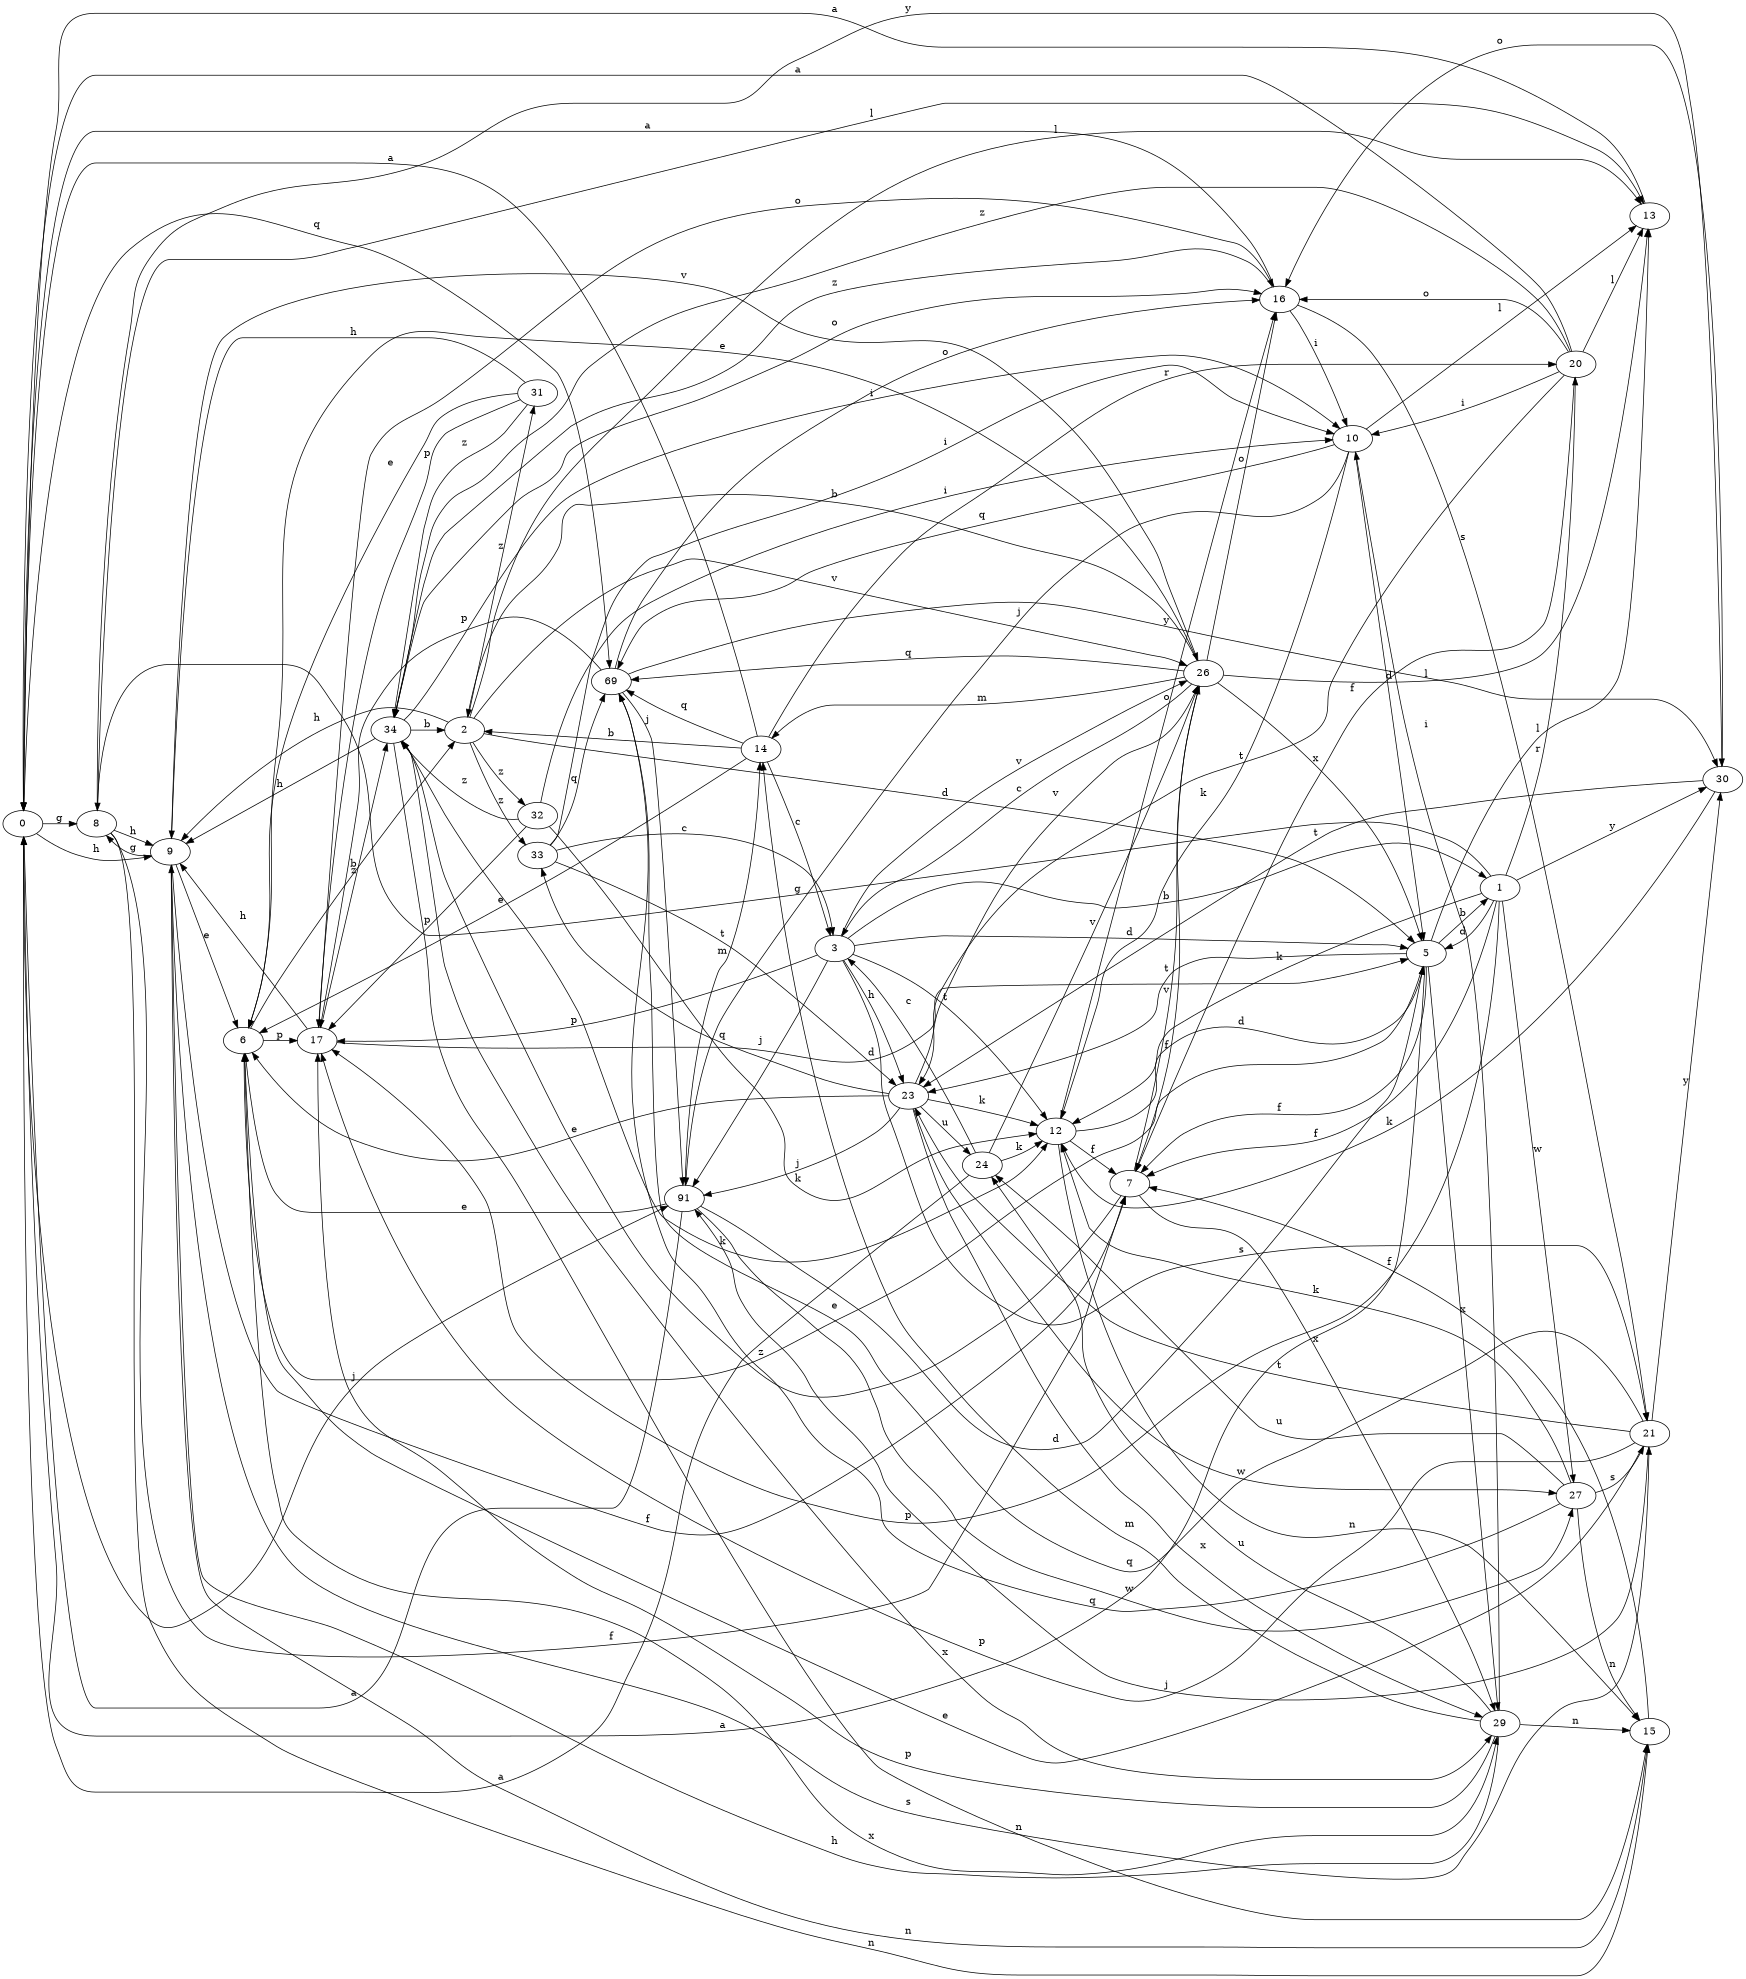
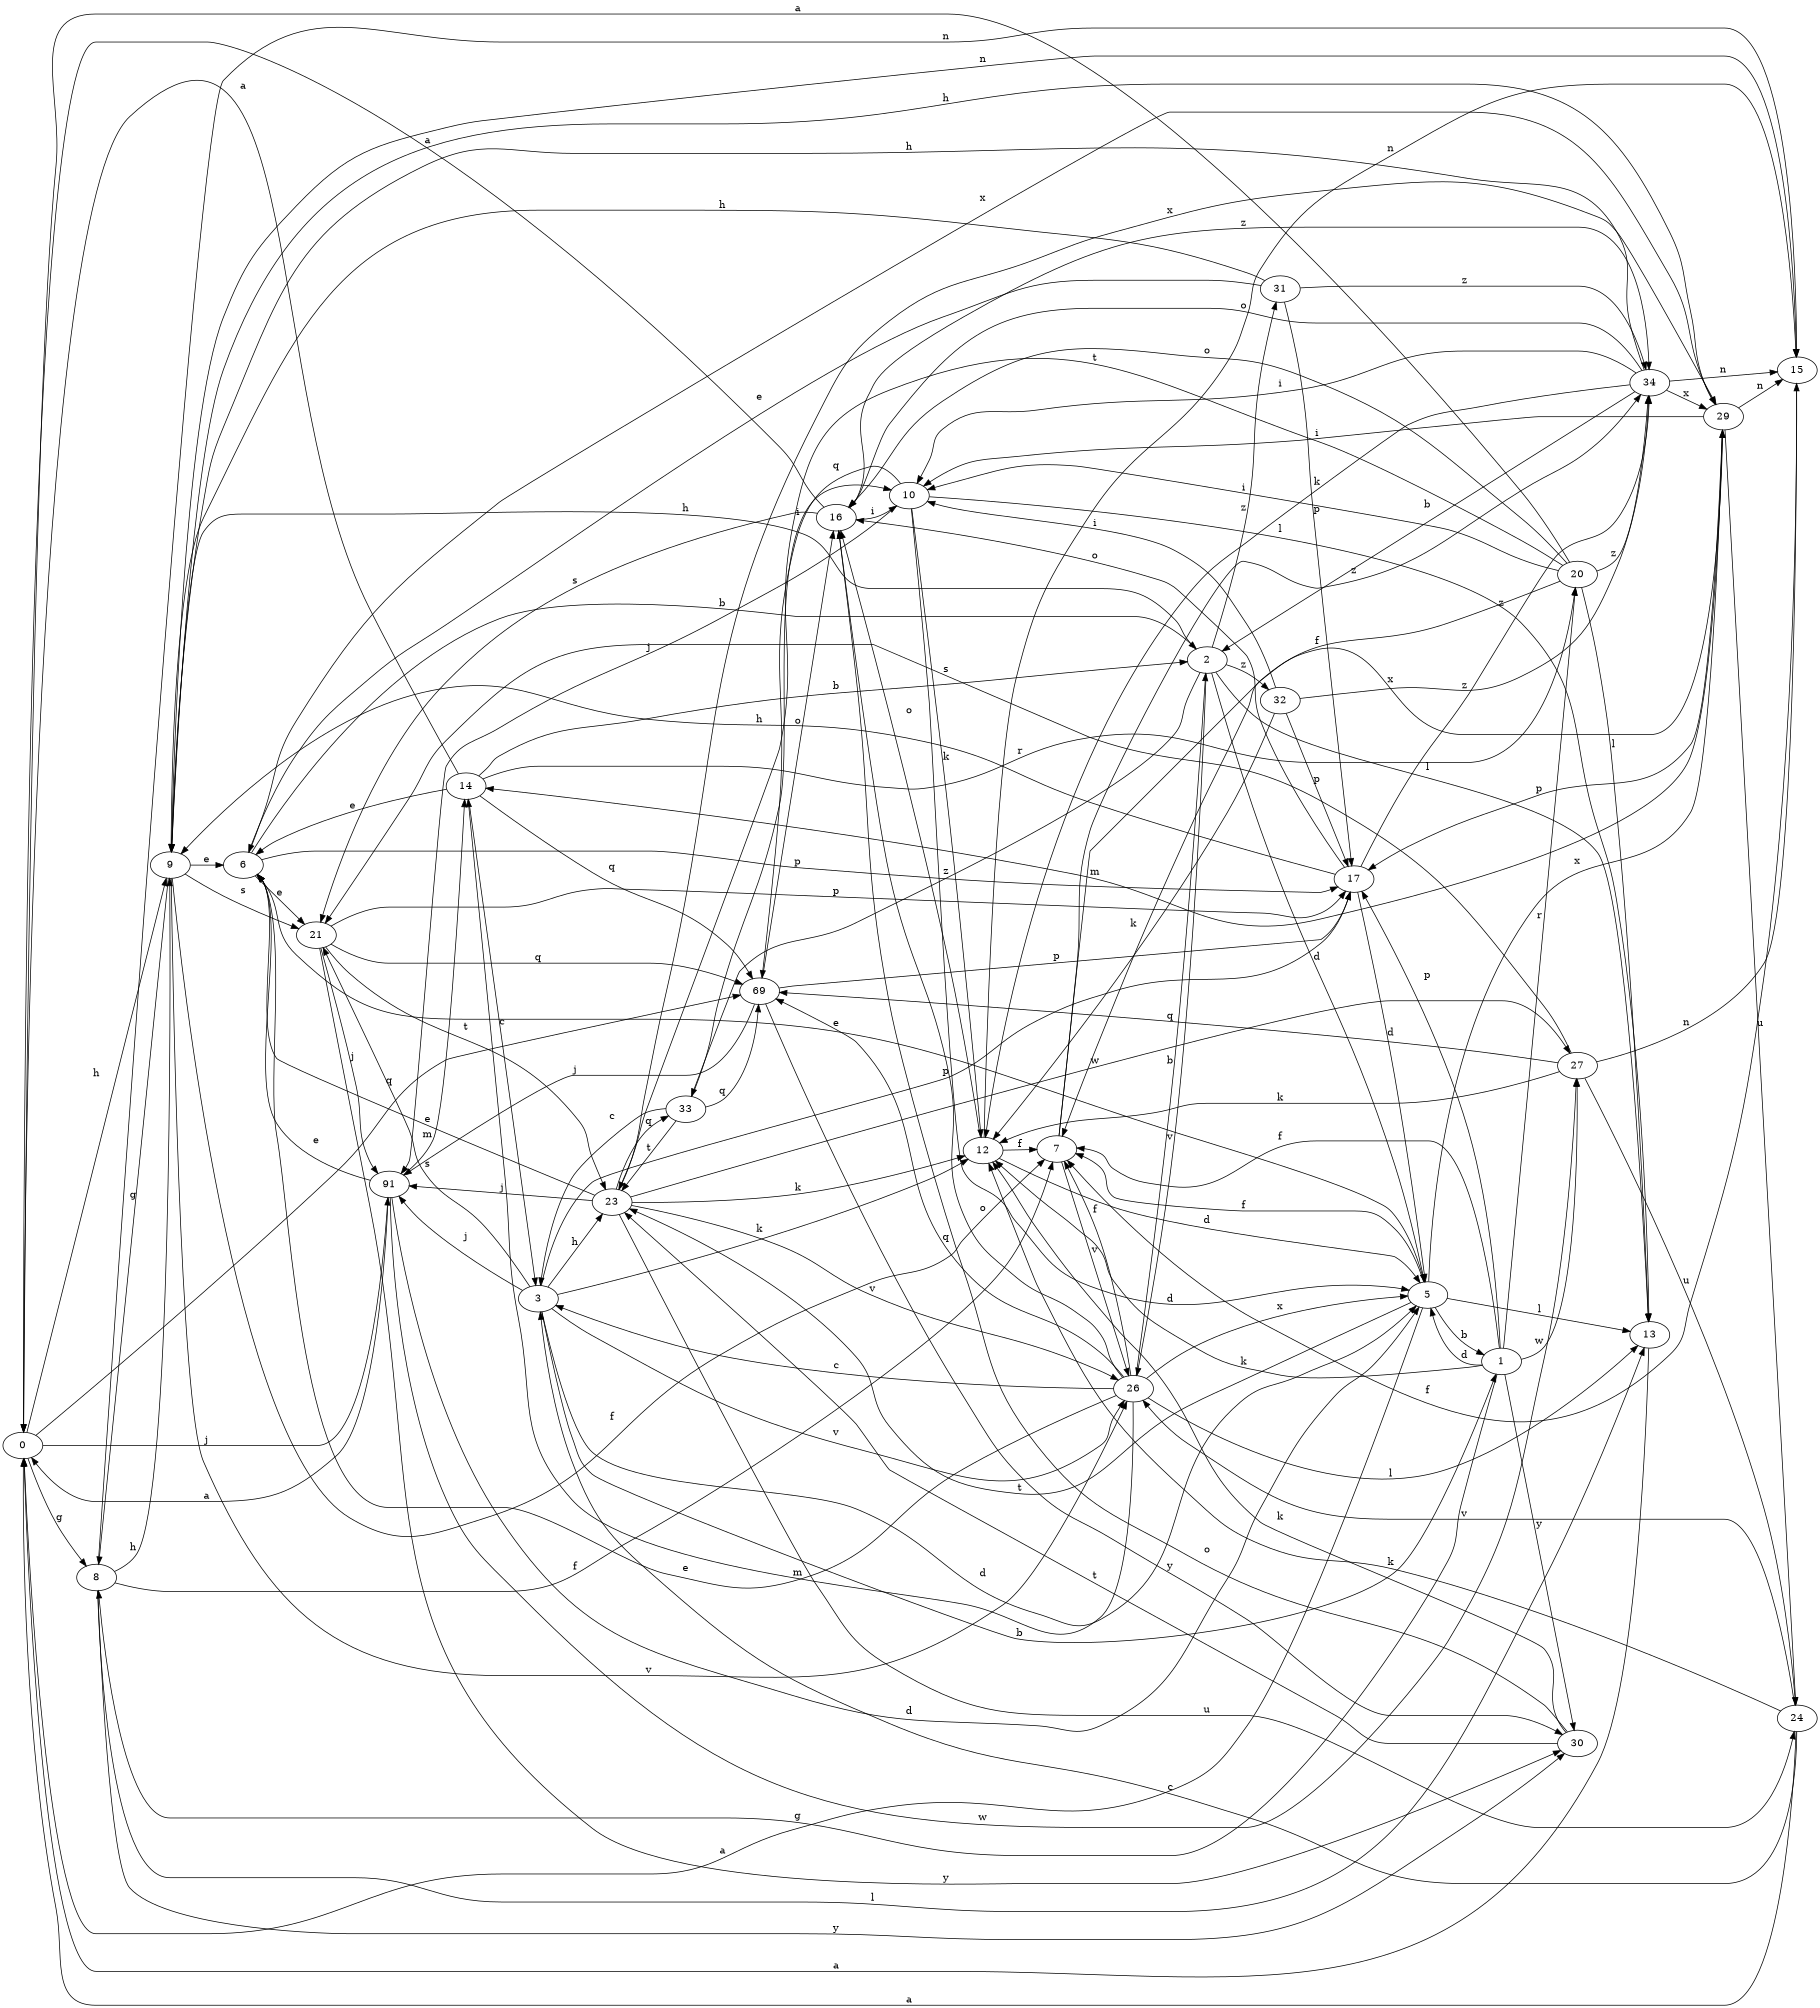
(945, 997) -> (760, 1229)
(827, 1670) -> (277, 898)
